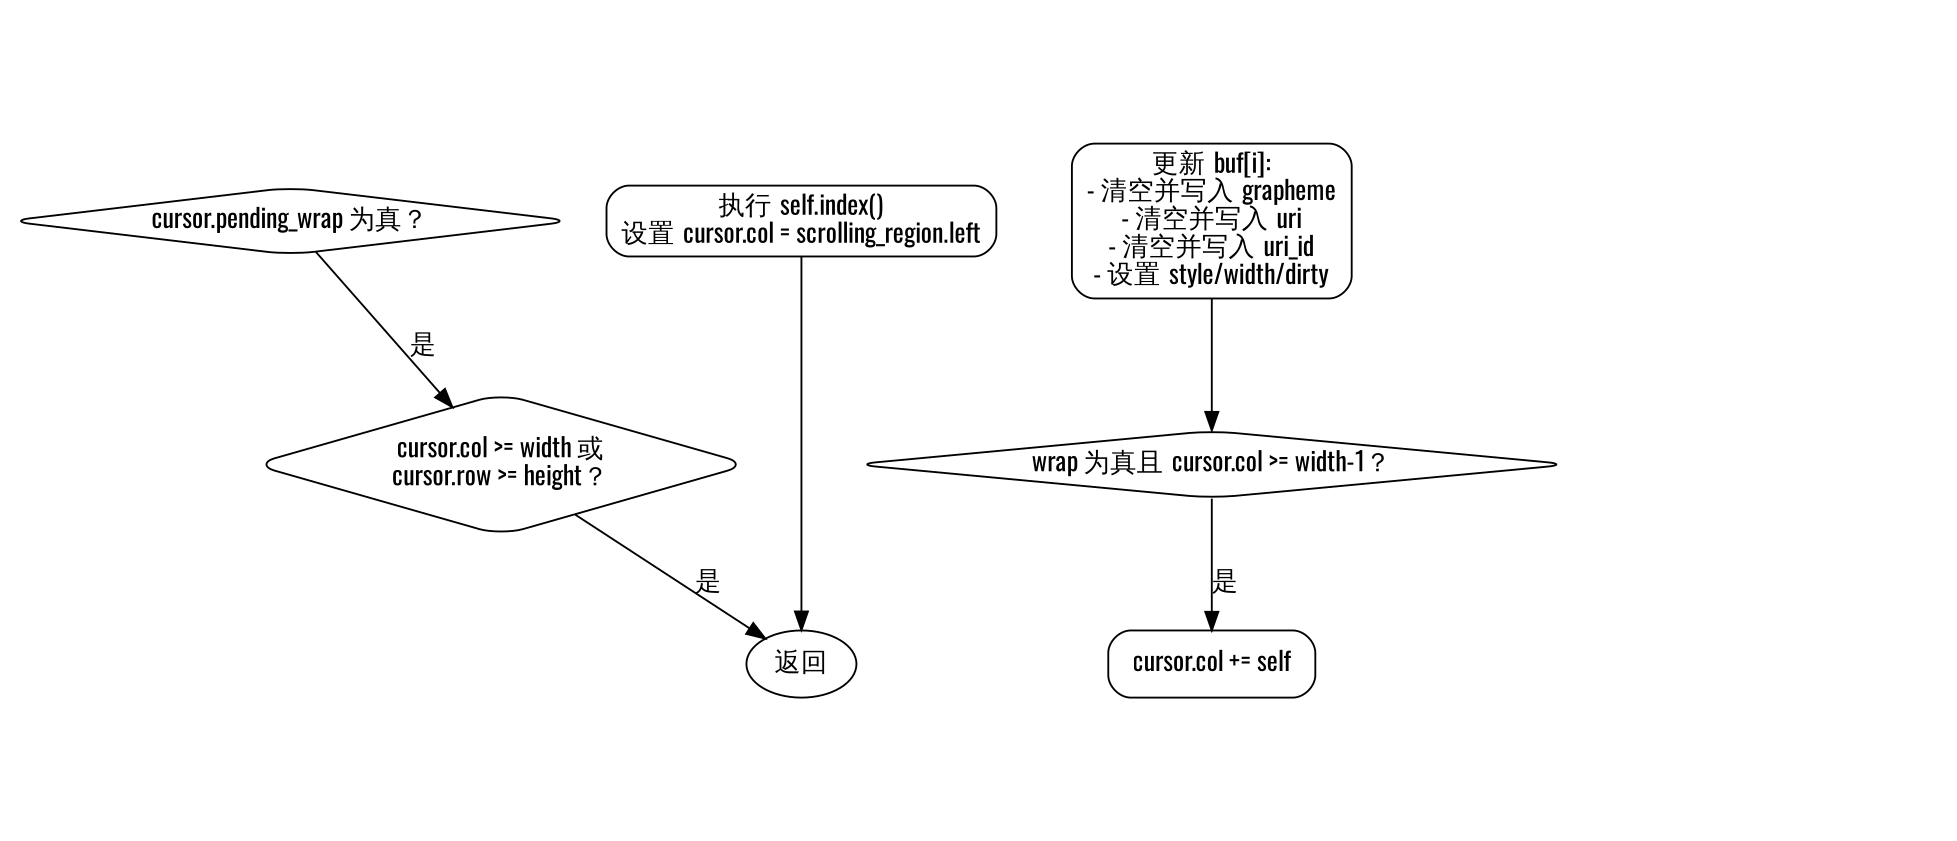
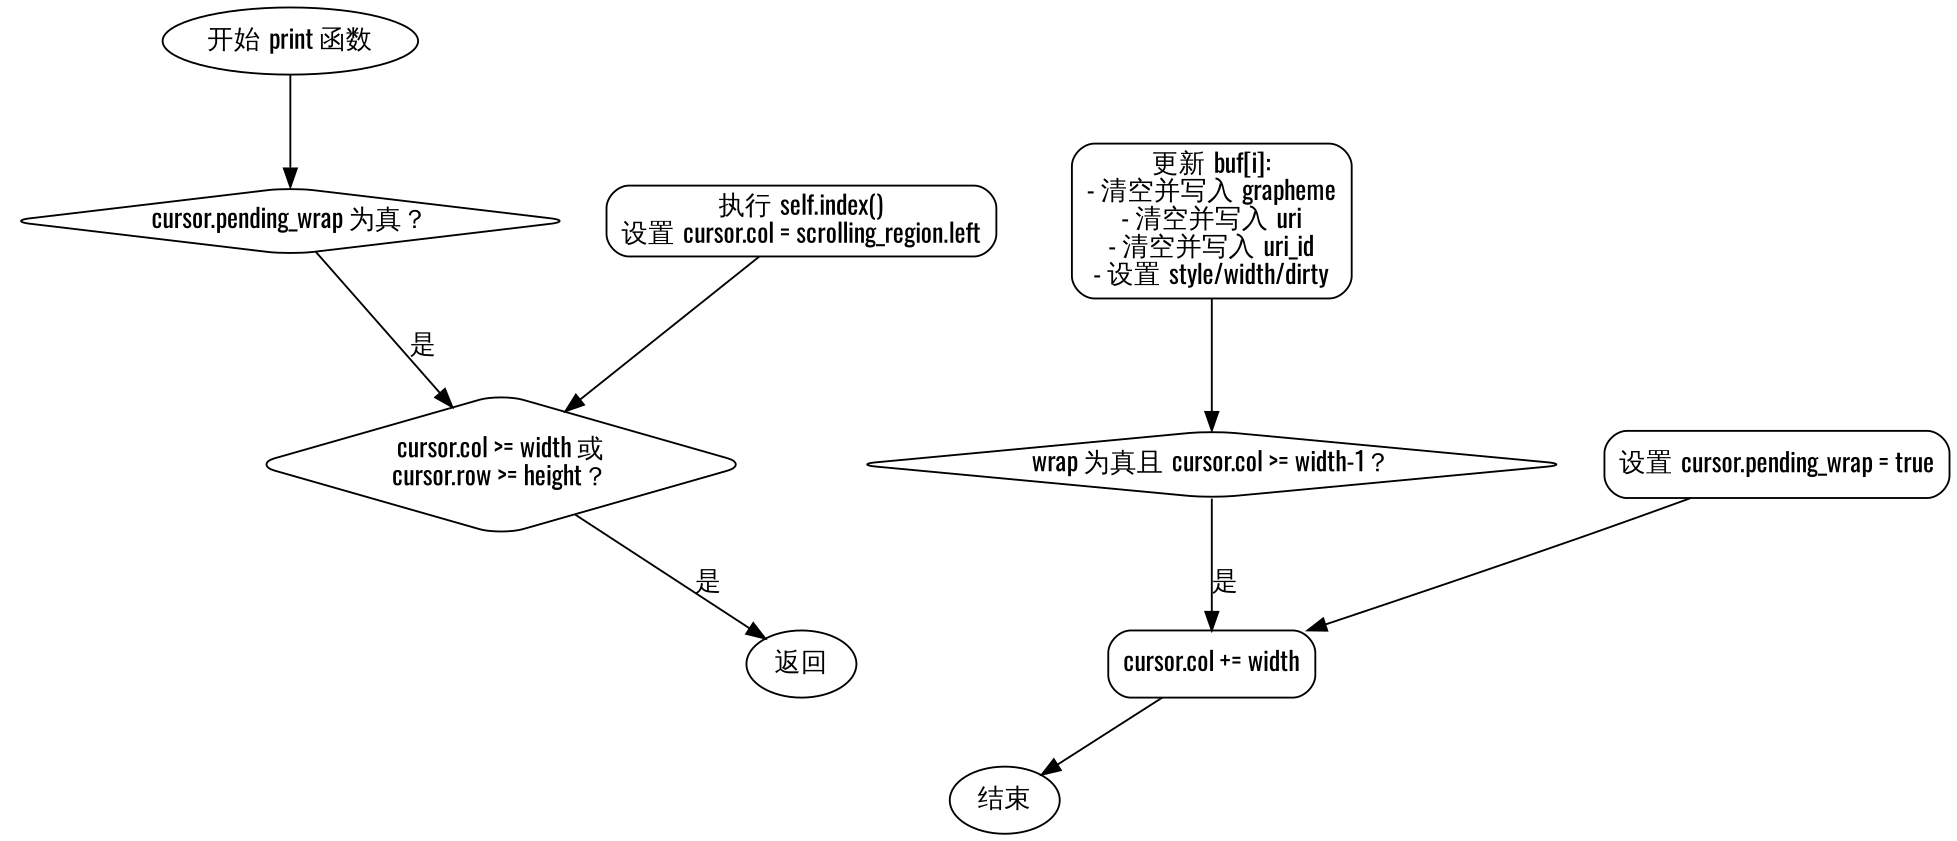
none -> (290, 41)
(801, 434) -> (670, 328)
none -> (1777, 464)
(1212, 664) -> (1212, 664)
none -> (1005, 800)
